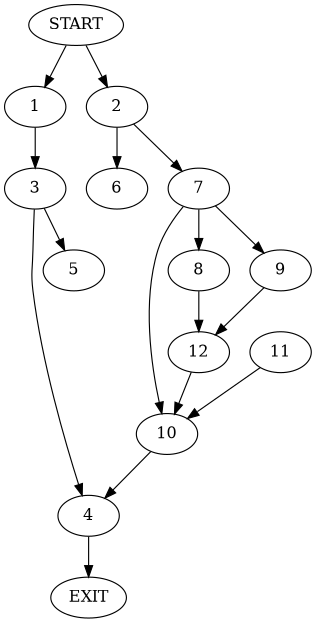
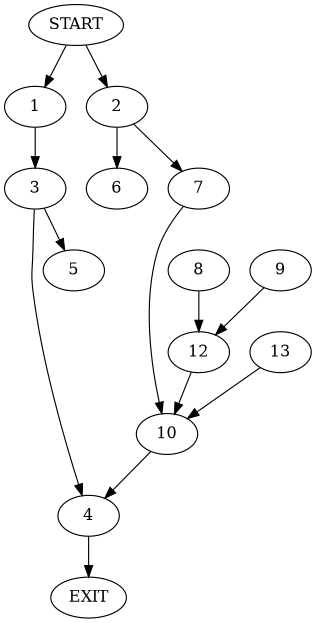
(199, 224) -> none
(236, 225) -> none
(281, 352) -> (281, 352)
